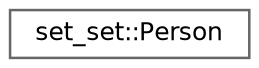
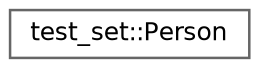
(130, 34) -> (130, 34)
